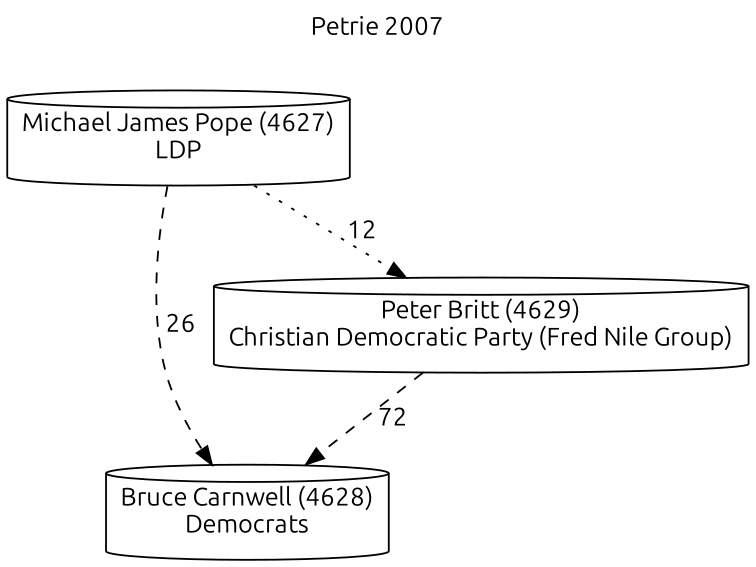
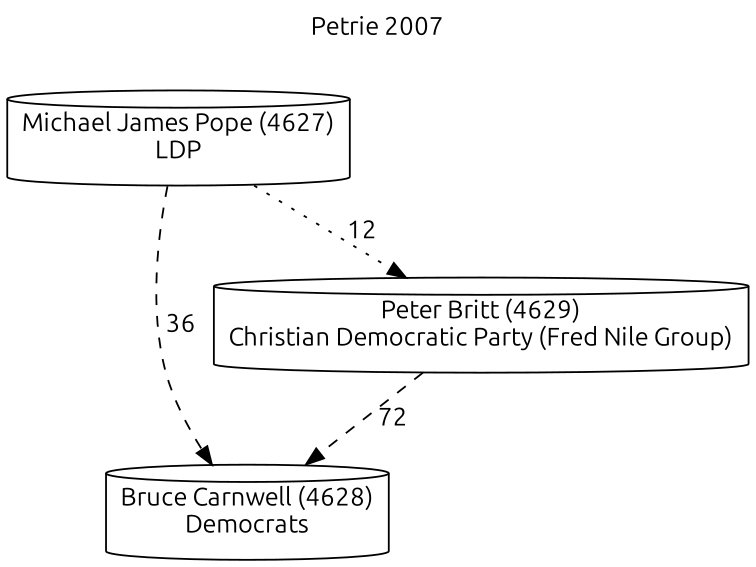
(181, 325) -> (181, 325)
